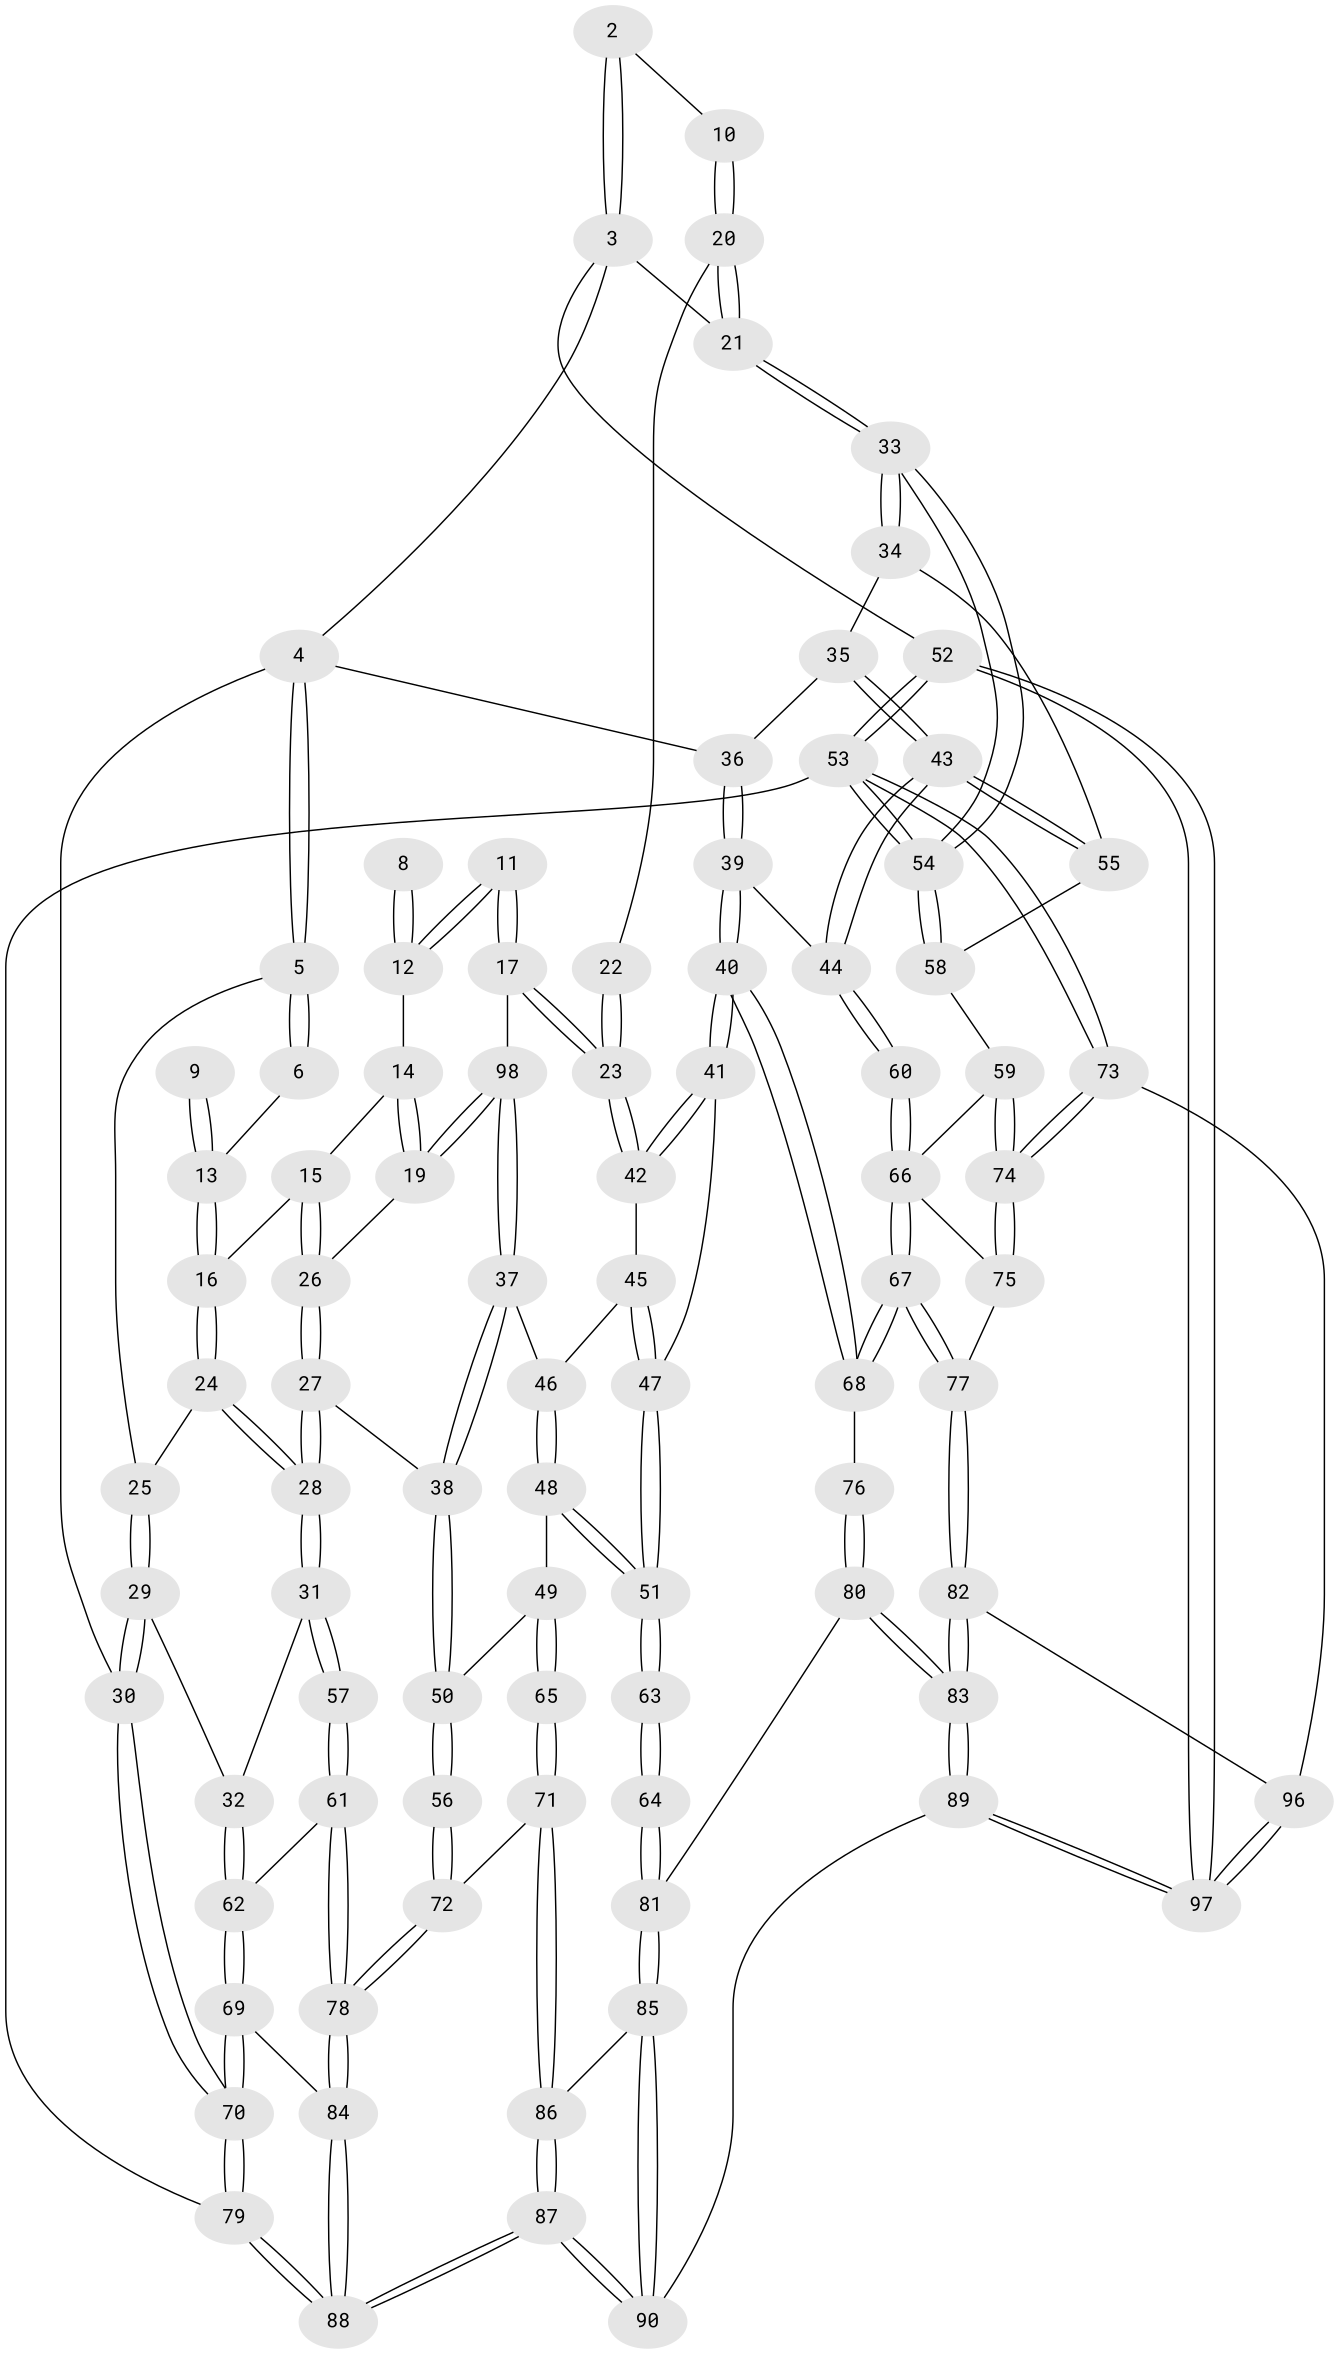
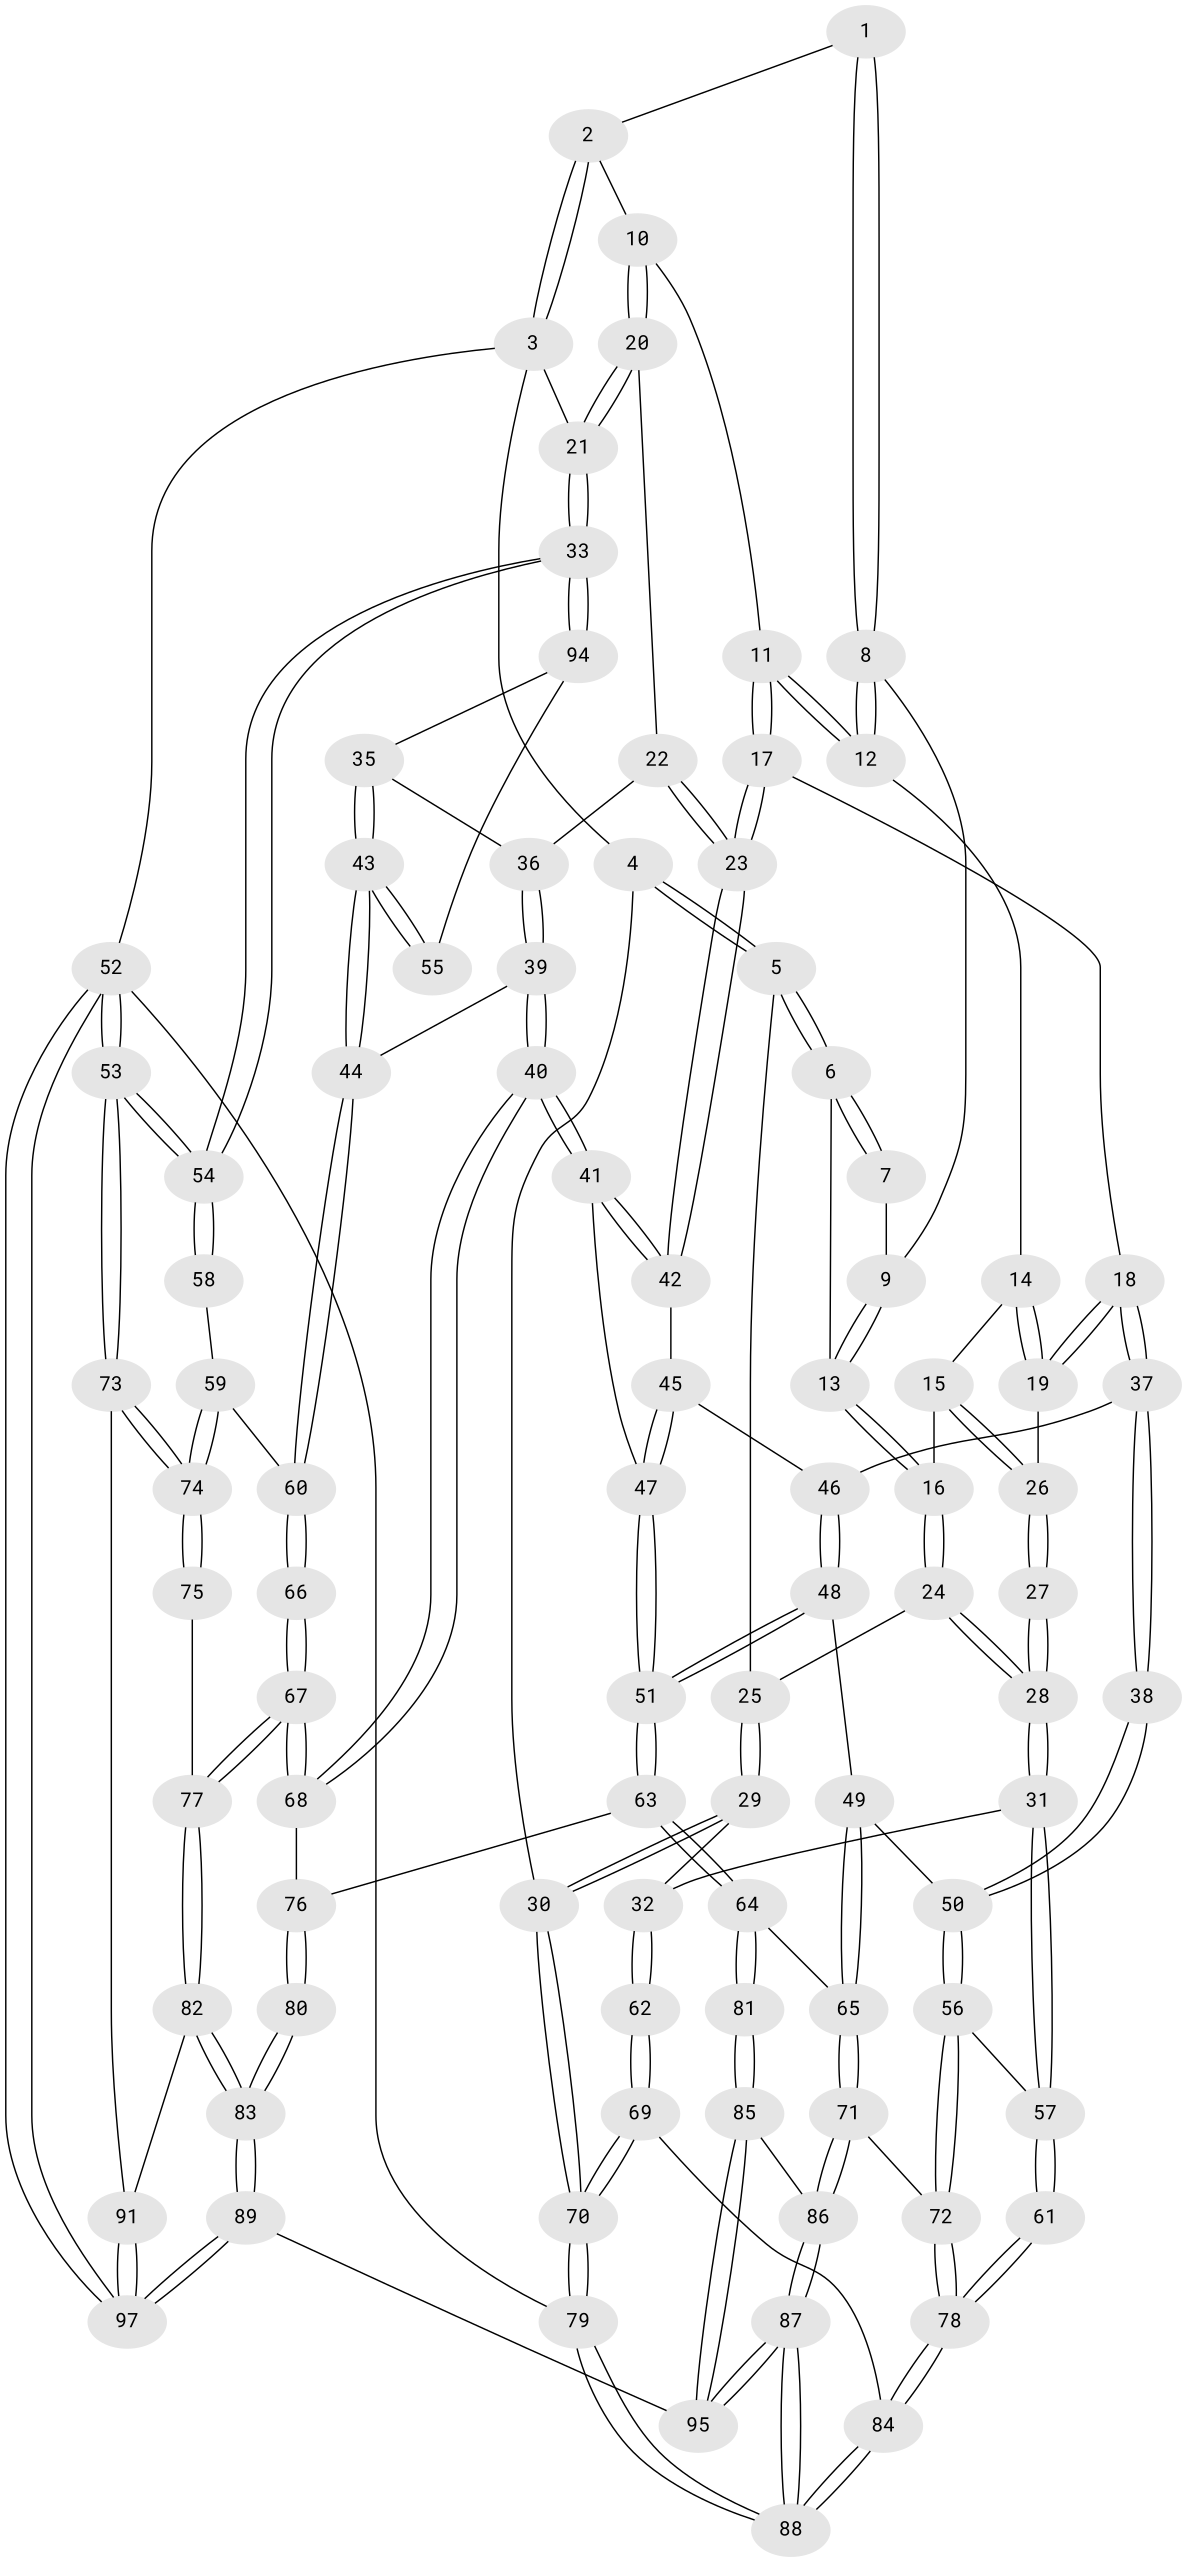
none -> (866, 32)
none -> (729, 440)
(891, 552) -> (578, 656)
(516, 708) -> (594, 812)
(1031, 912) -> none
none -> (966, 965)
(507, 1073) -> (1125, 1281)
(953, 1125) -> (256, 1437)
none -> (886, 1177)
(6, 1205) -> (376, 1654)
(953, 1229) -> none
(377, 1437) -> none
(754, 1750) -> none
(1294, 1802) -> (127, 2218)
(286, 1853) -> none
none -> (471, 1854)
none -> (798, 1958)
none -> (999, 2062)
(648, 2322) -> (698, 2426)
